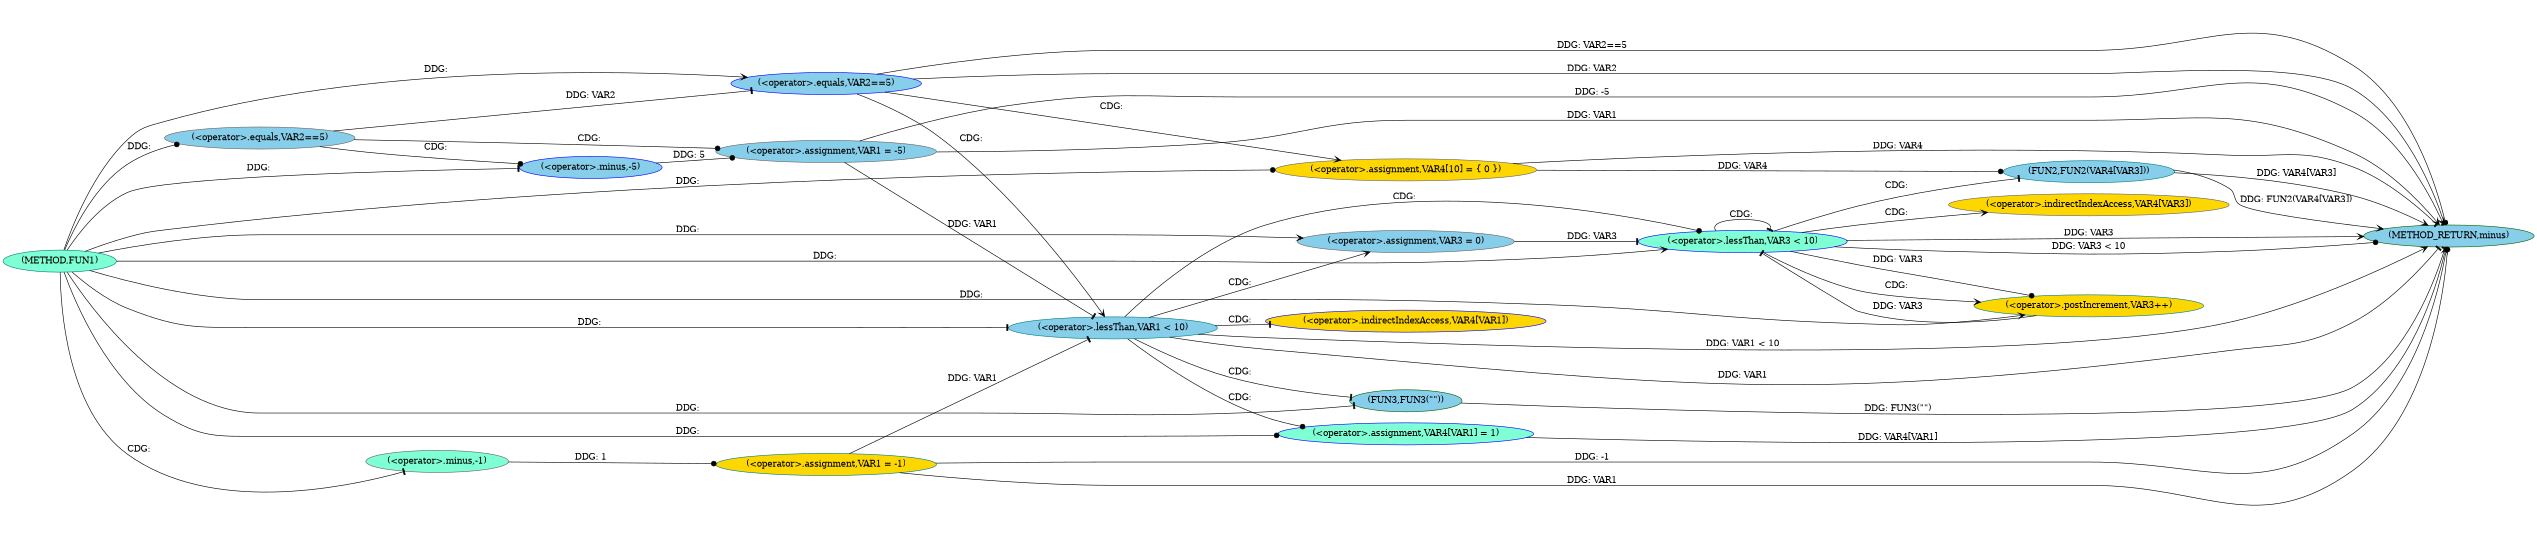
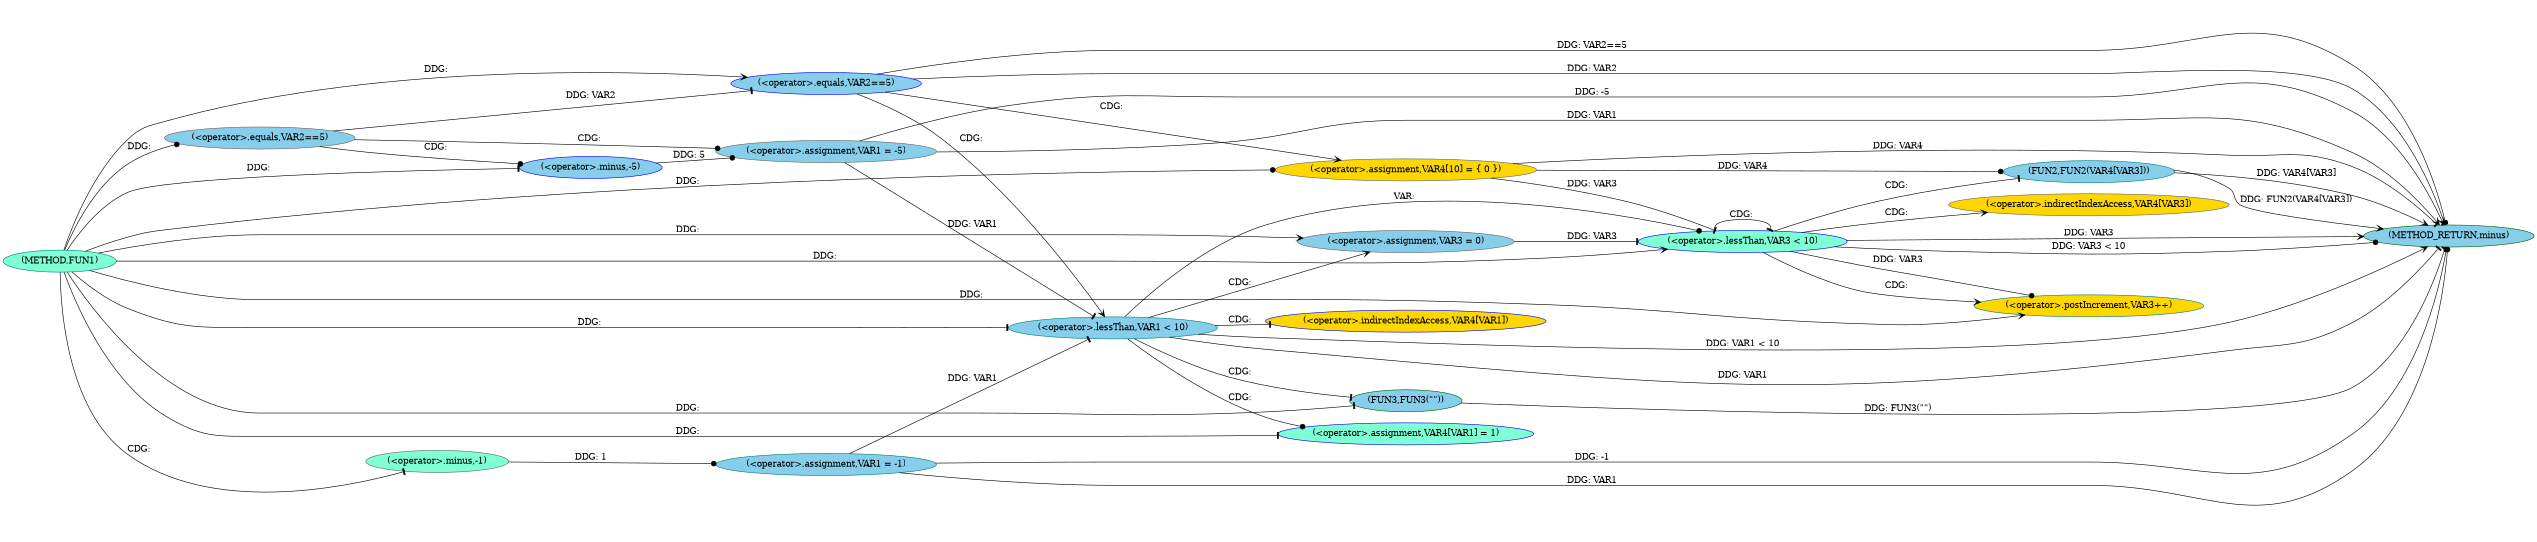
(1406, 197) -> (1406, 197)
(1892, 318) -> (1604, 196)
(629, 436) -> (629, 436)
(2034, 441) -> none
(826, 464) -> (826, 464)
